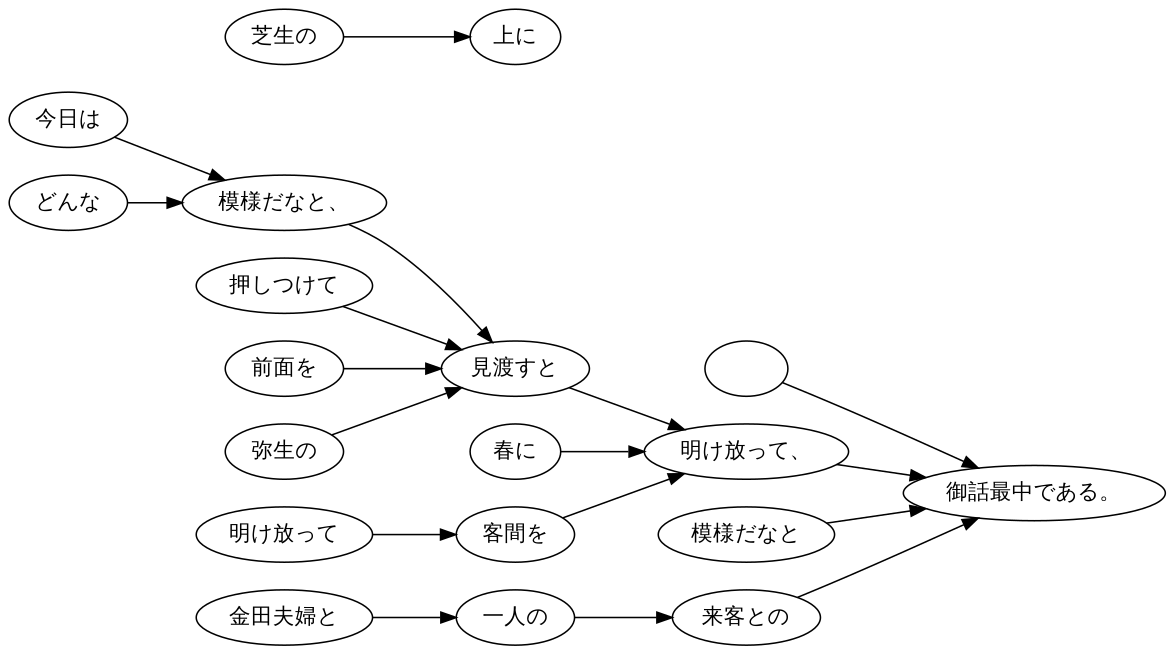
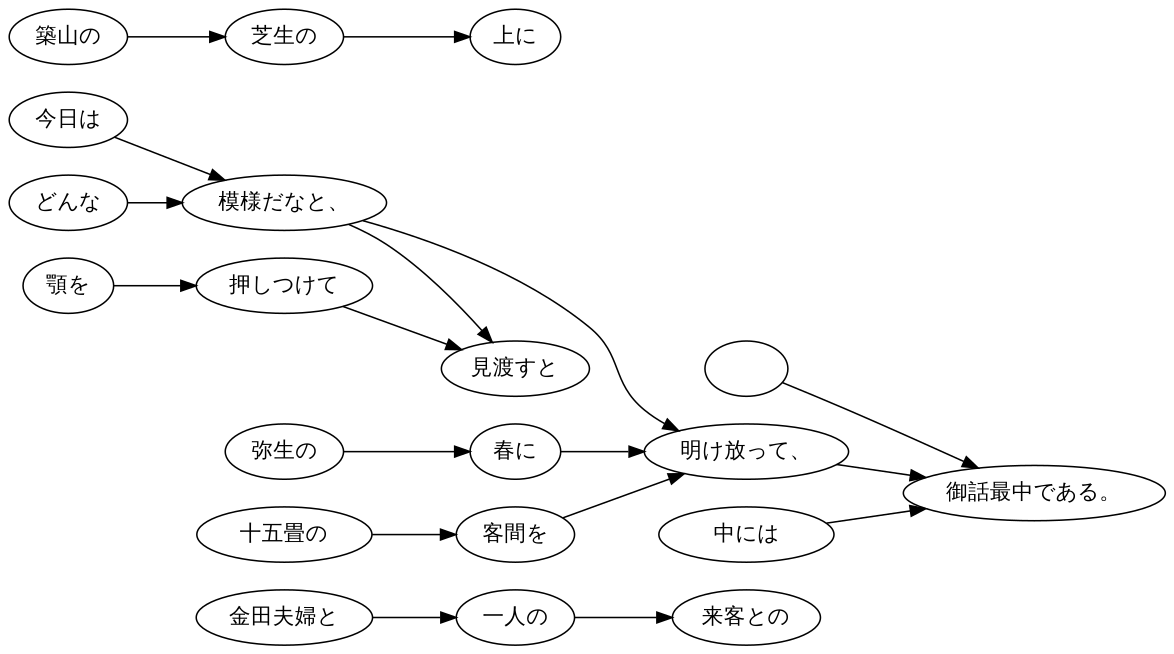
none -> (68, 37)
none -> (68, 286)
(284, 369) -> none
(619, 406) -> (537, 291)
(389, 414) -> (399, 452)
(284, 535) -> (284, 535)
(746, 535) -> (746, 535)
(881, 562) -> none
